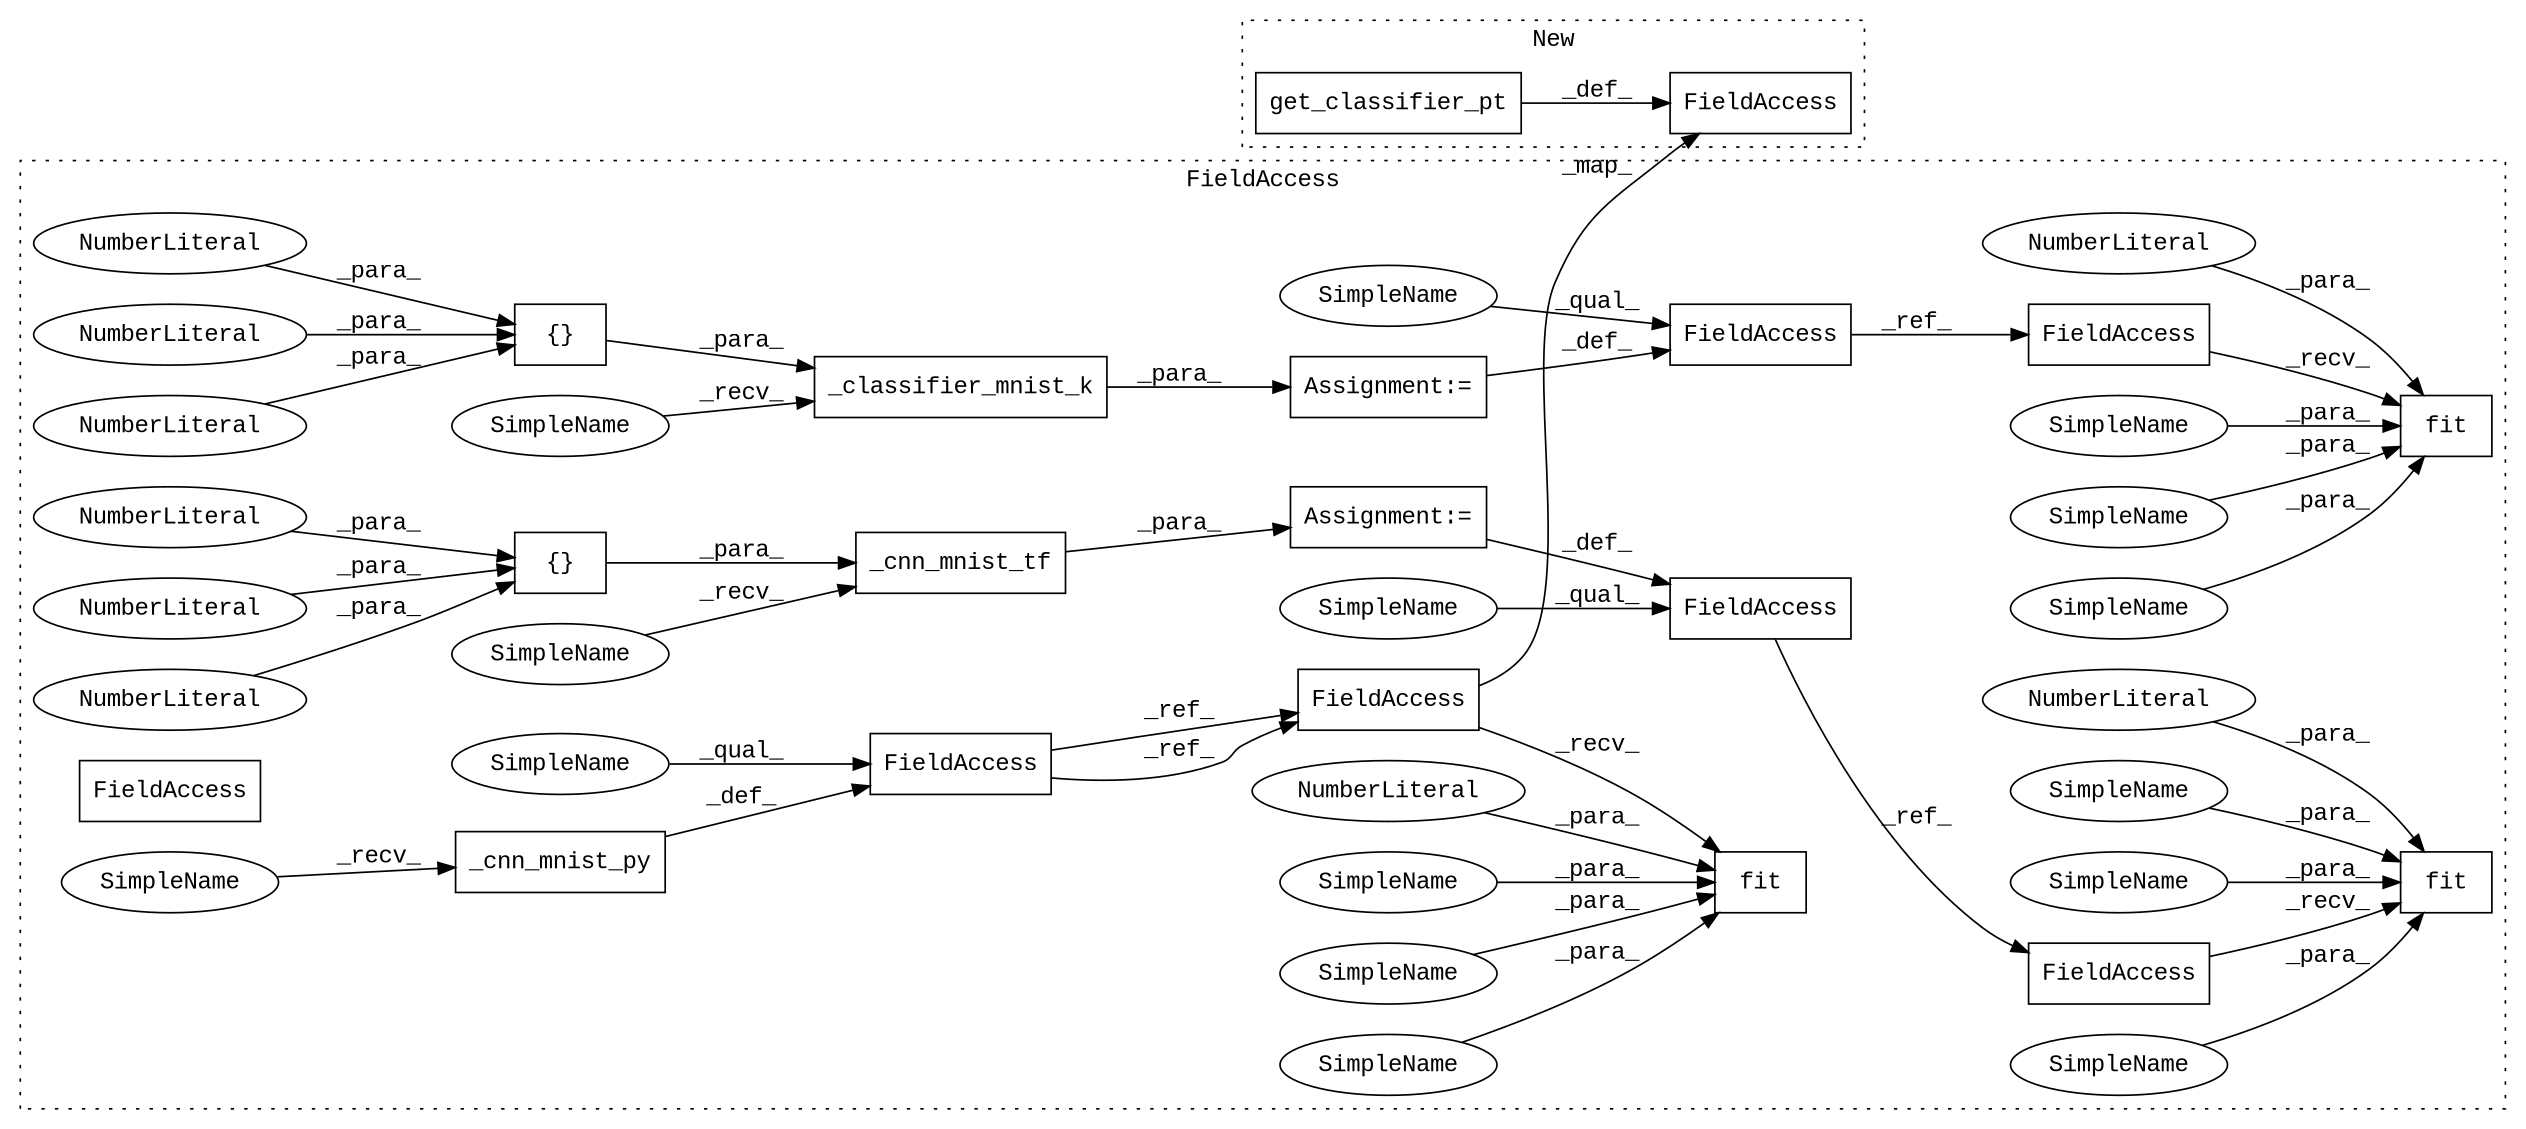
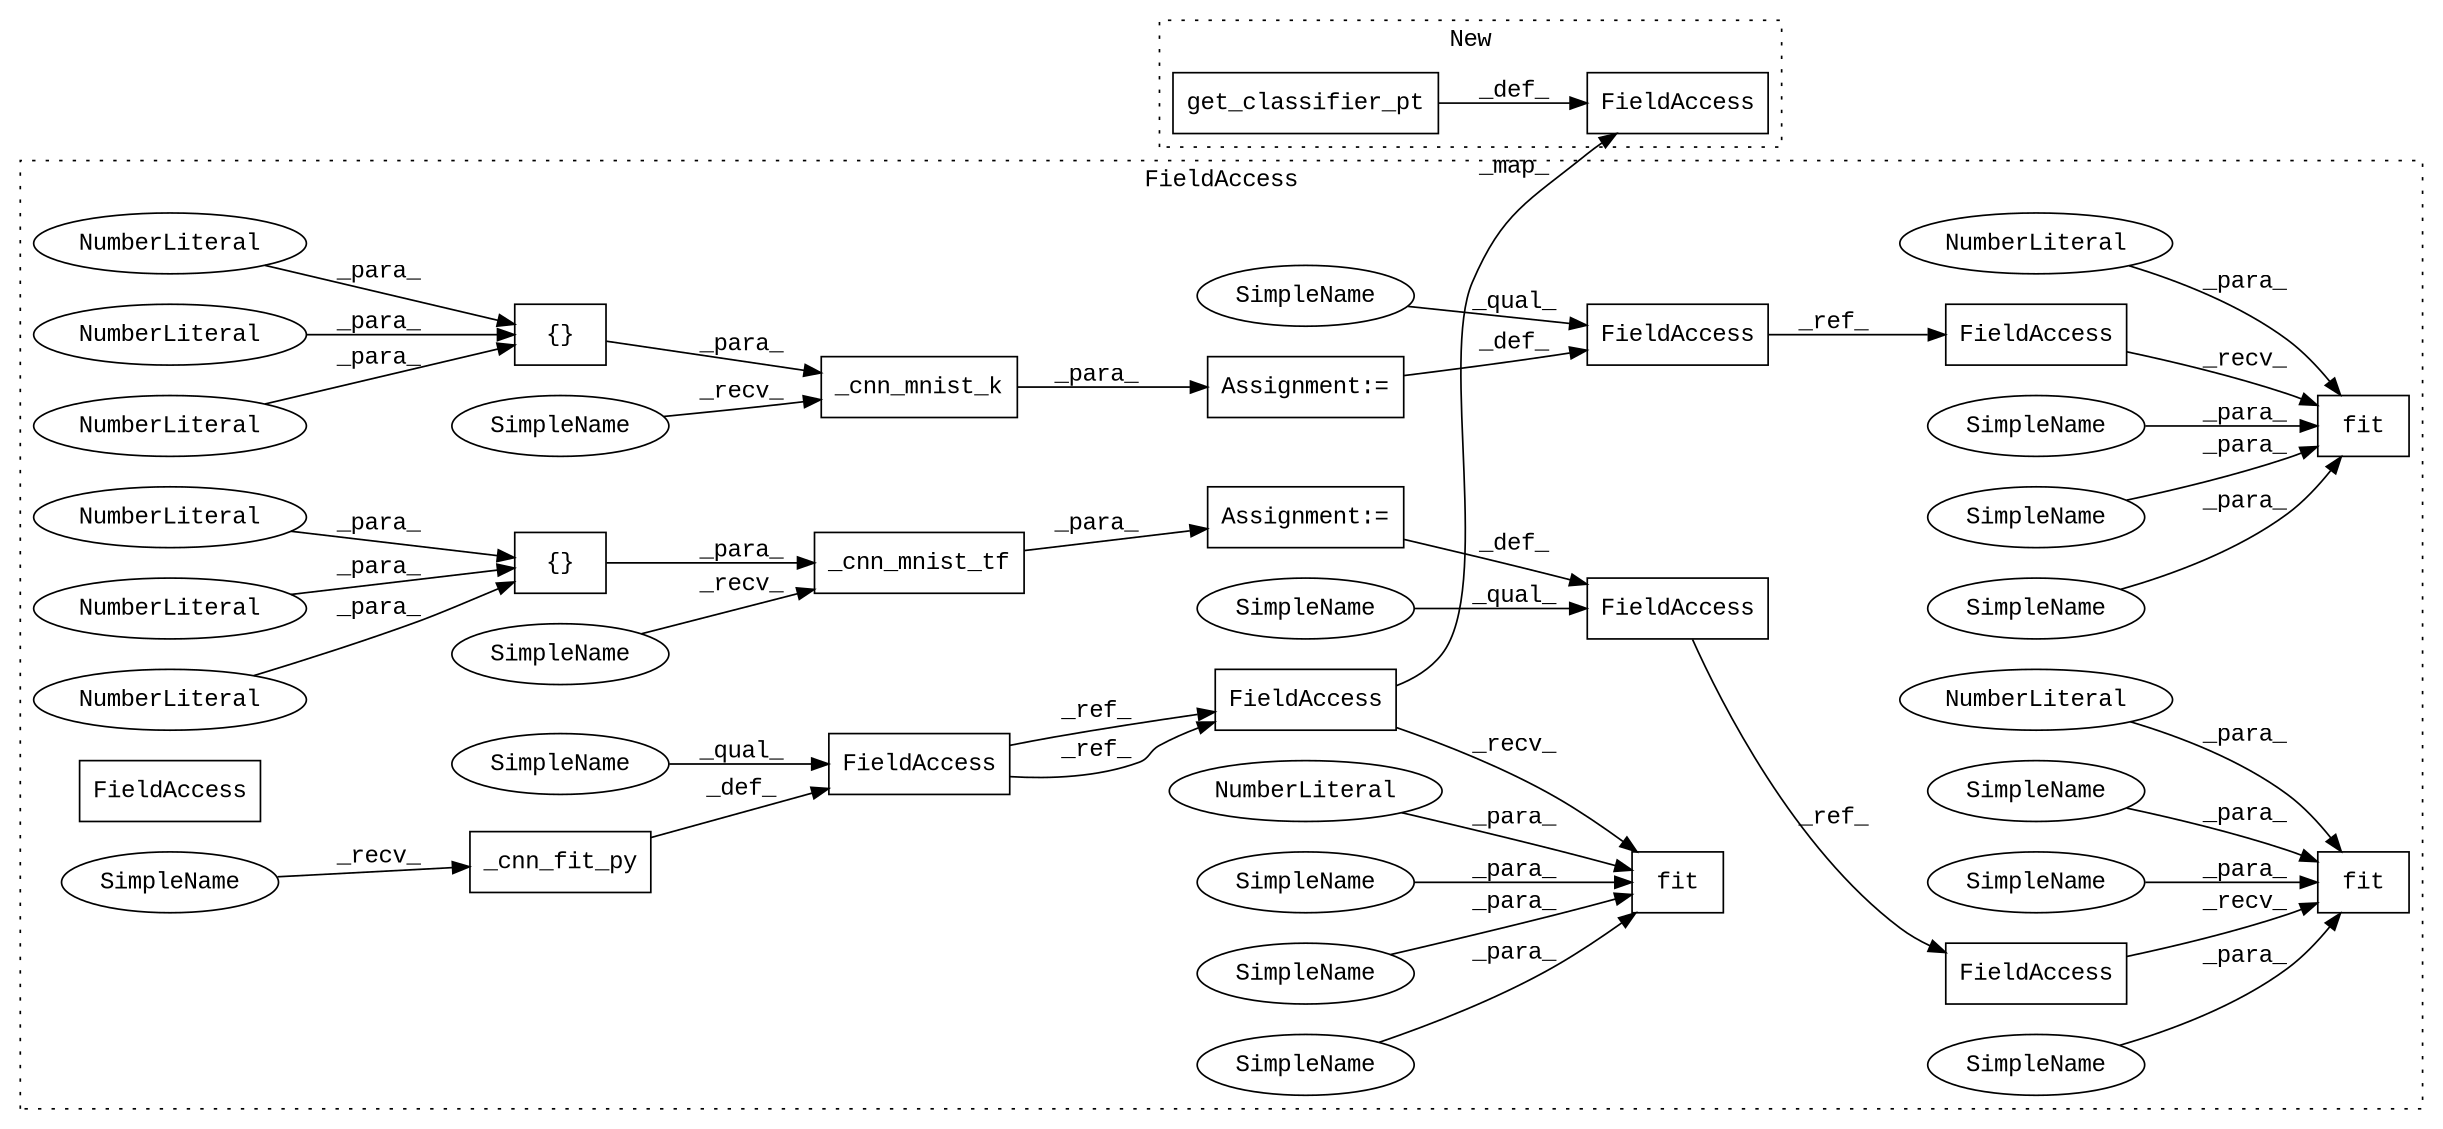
(961, 387) -> (919, 387)
(560, 862) -> (560, 862)
